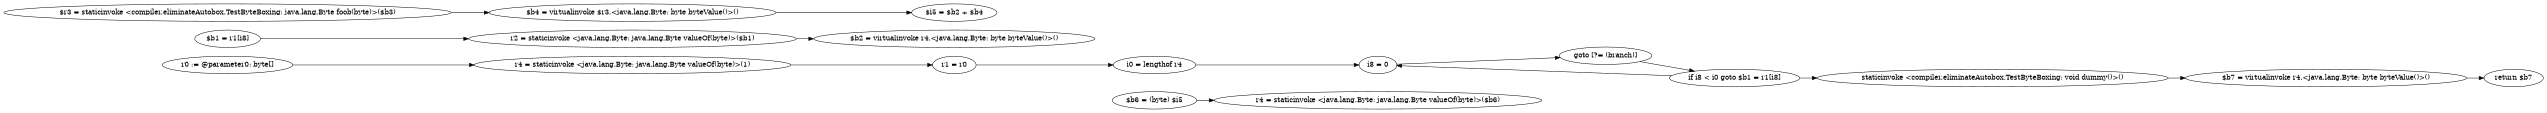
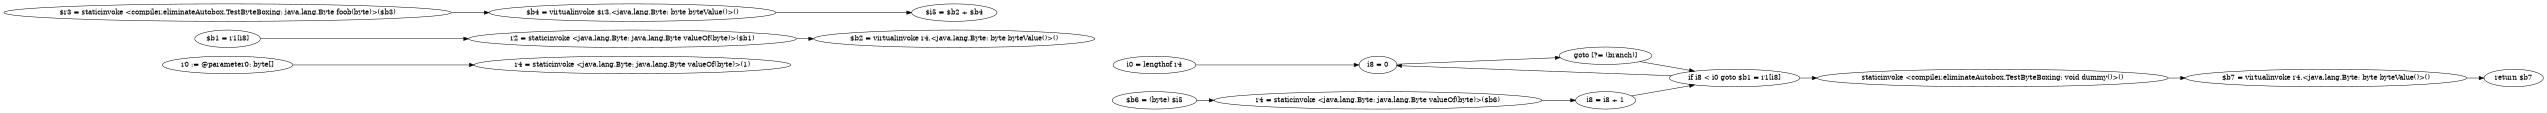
(954, 65) -> none
none -> (1606, 100)
